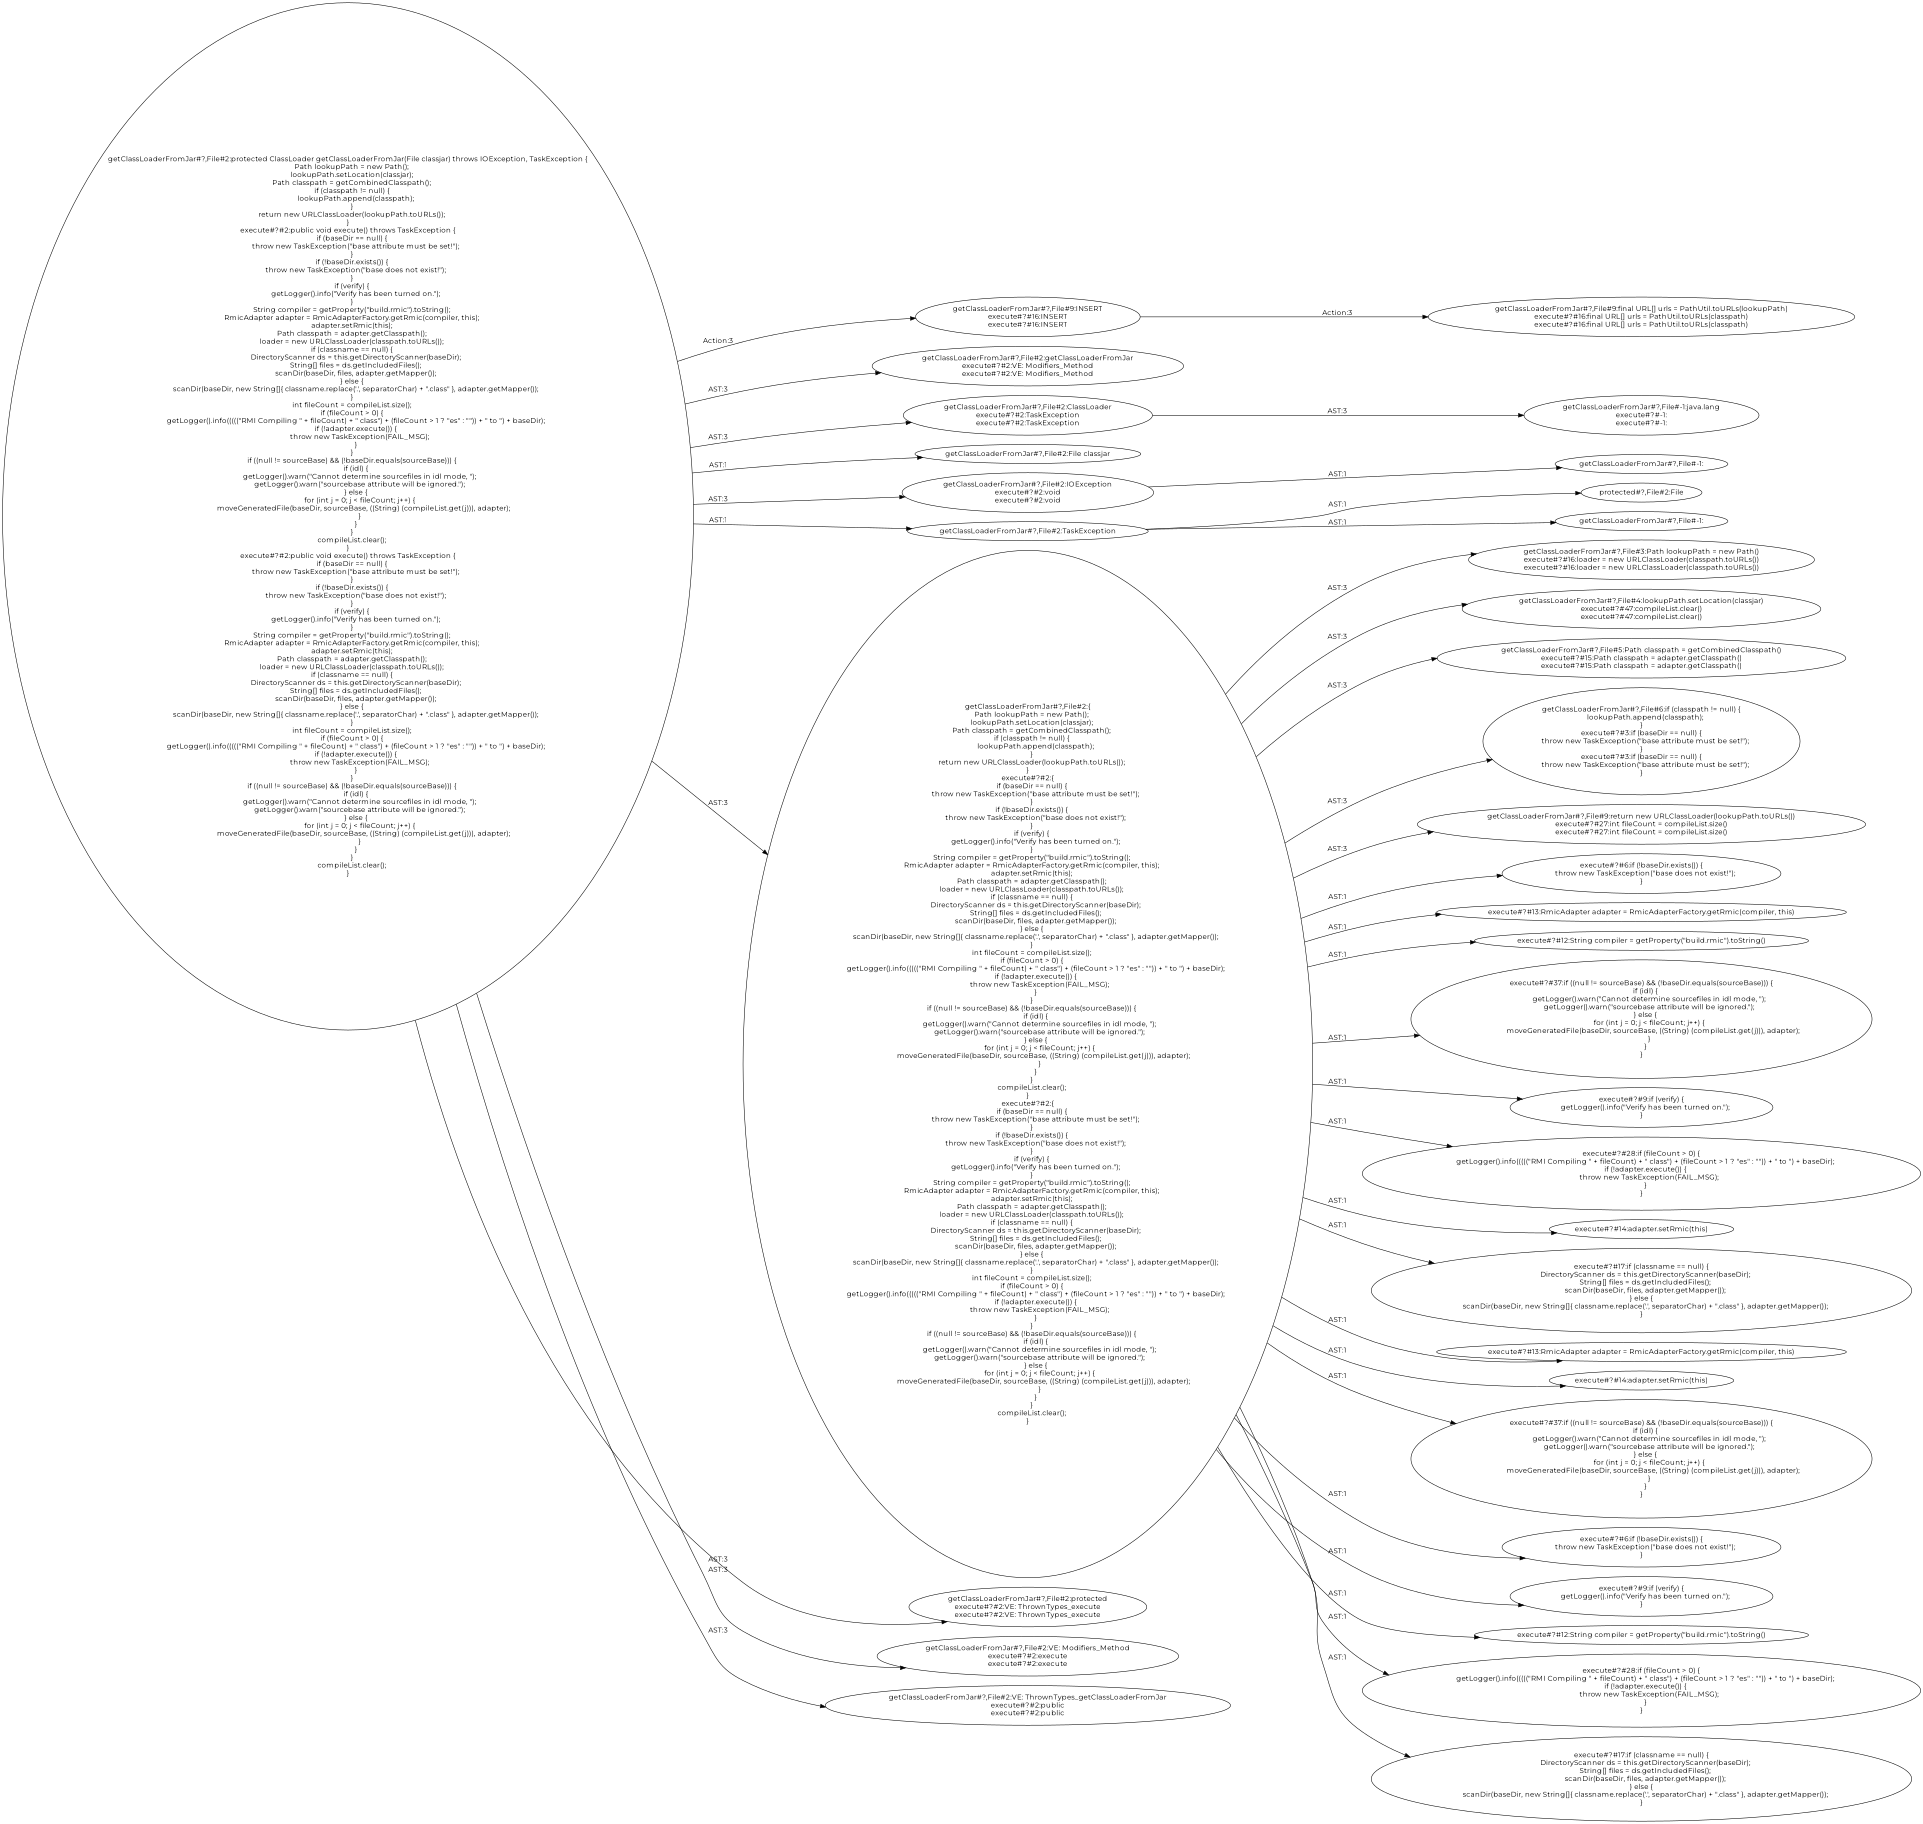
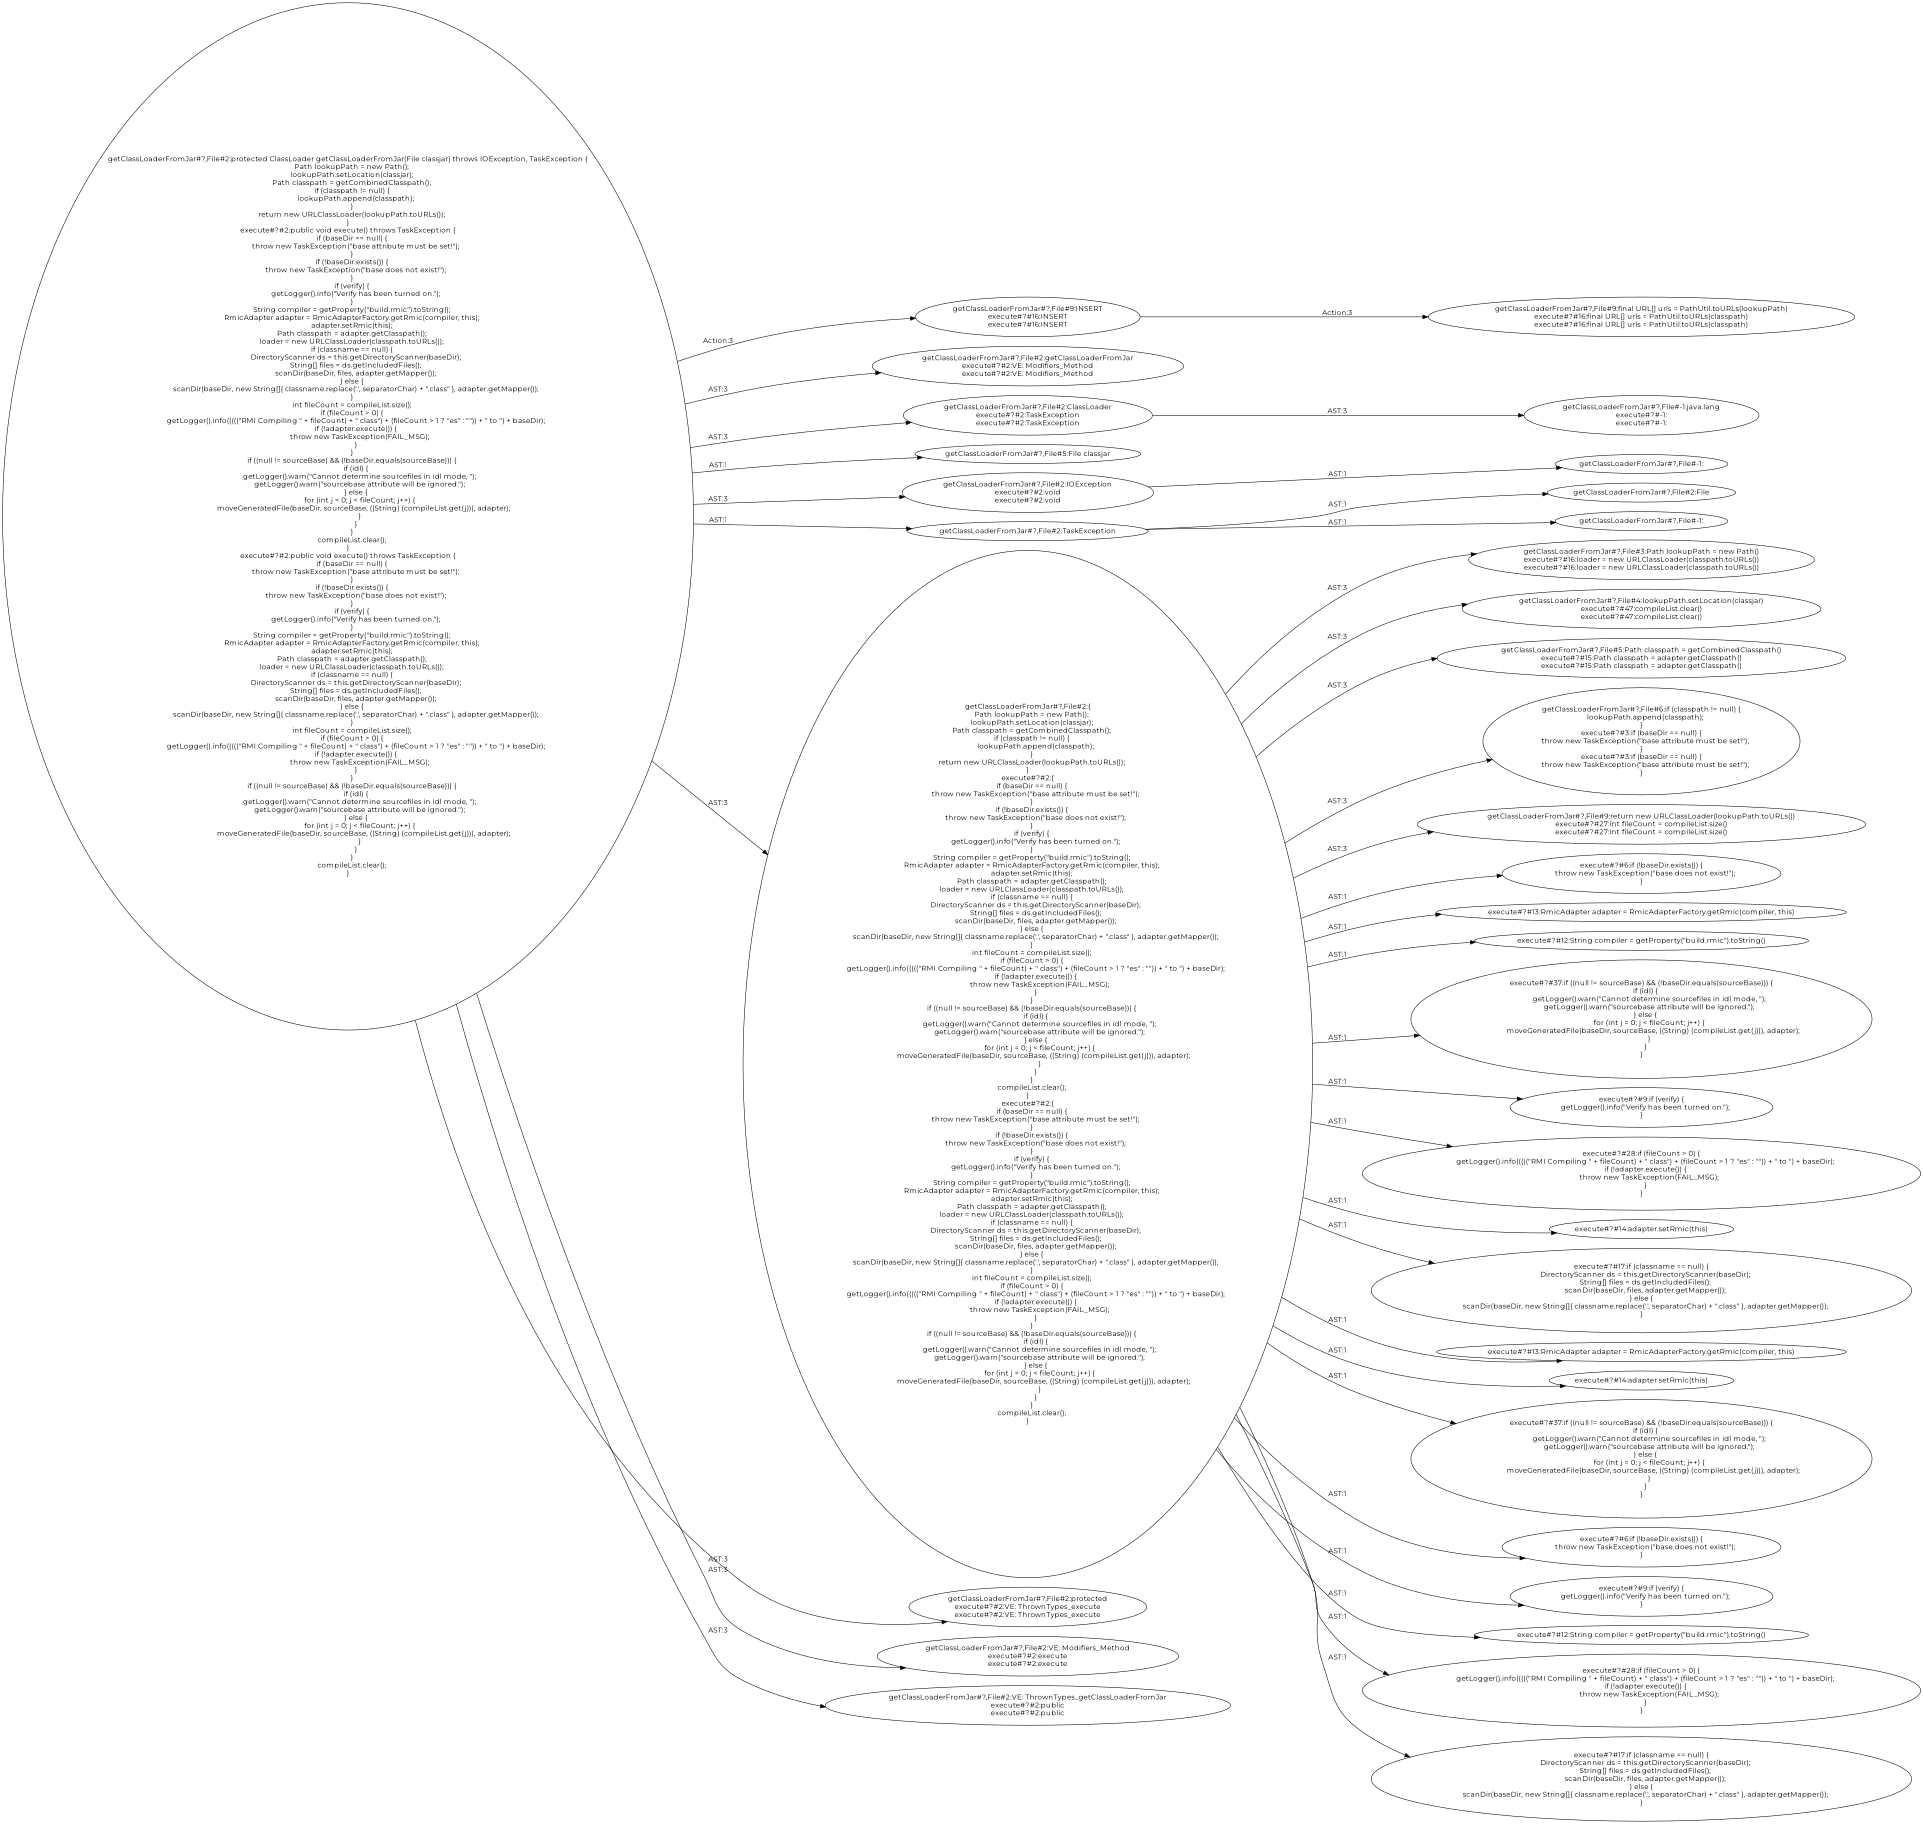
(1028, 454) -> (1028, 454)
(1641, 493) -> (1641, 493)
